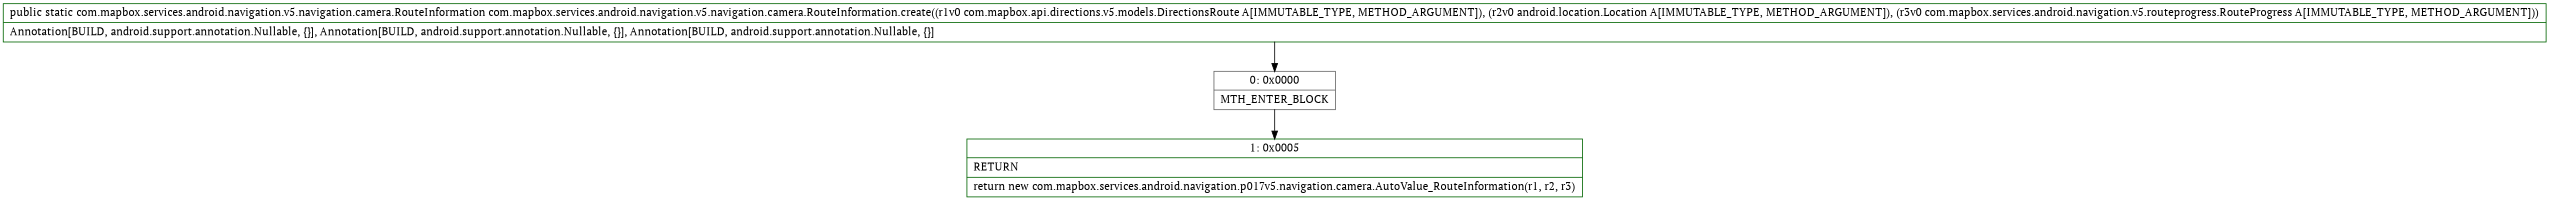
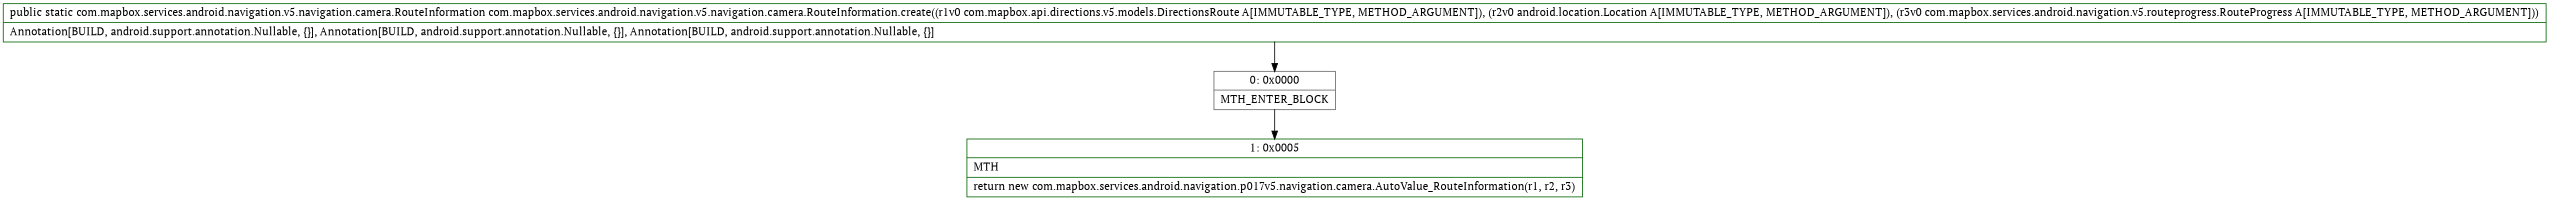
(996, 167) -> (986, 167)
